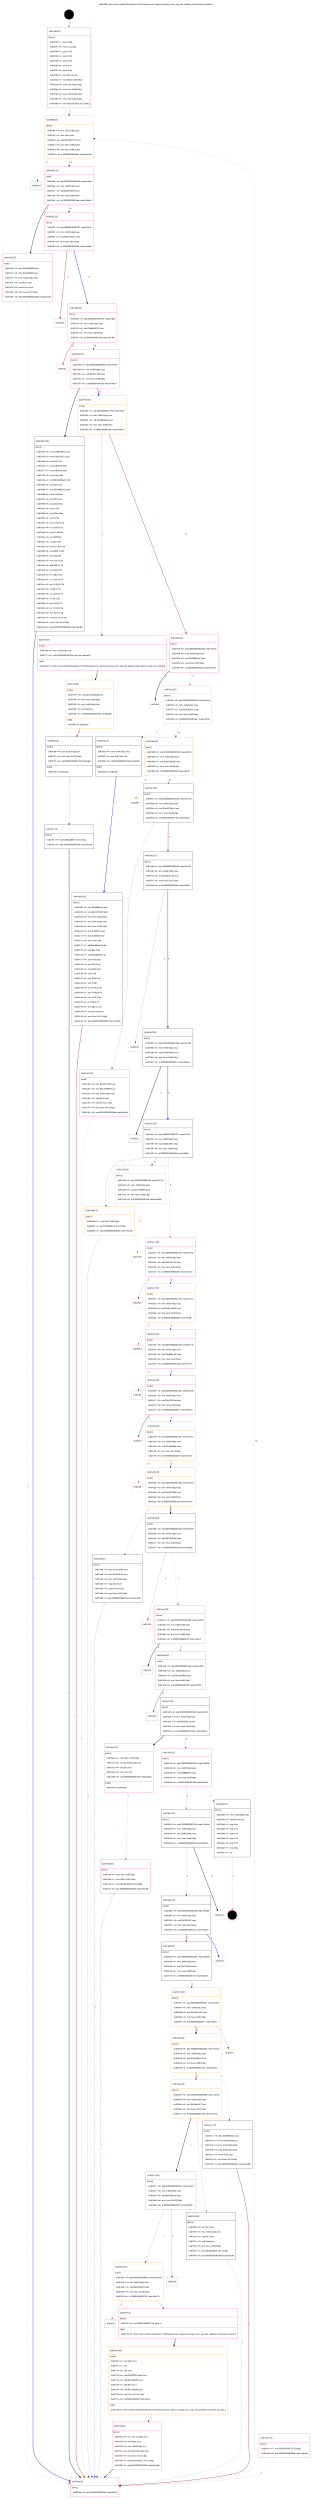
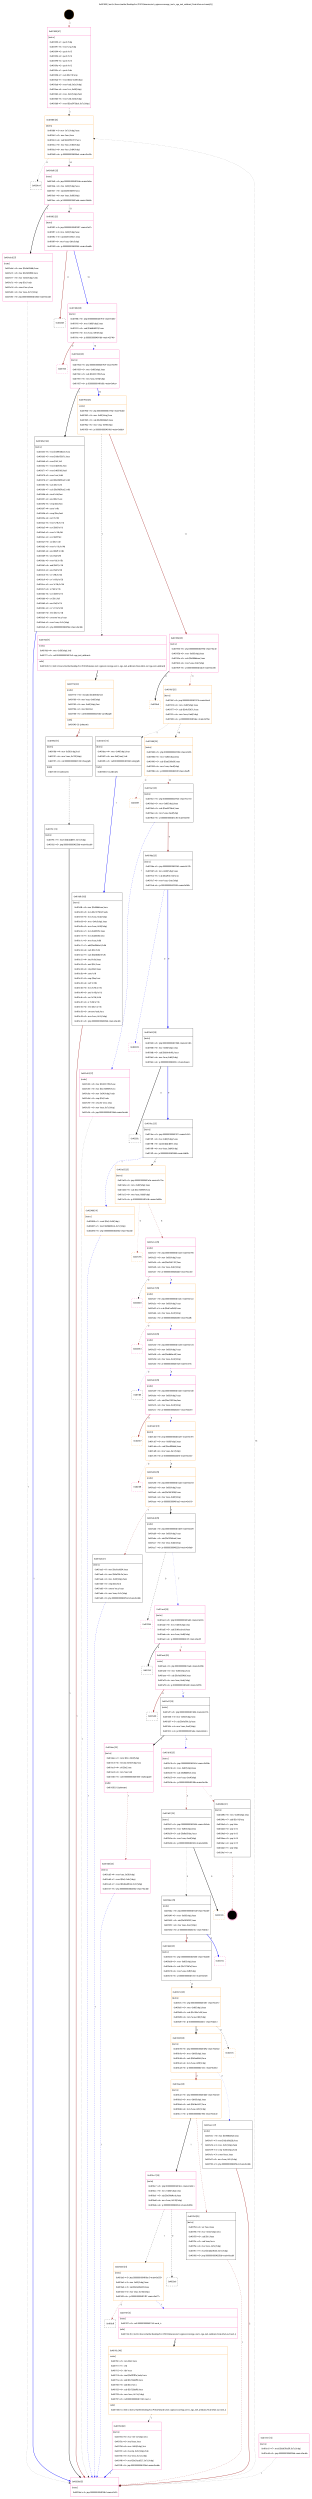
(169, 1197) -> (155, 1220)
none -> (183, 1693)
